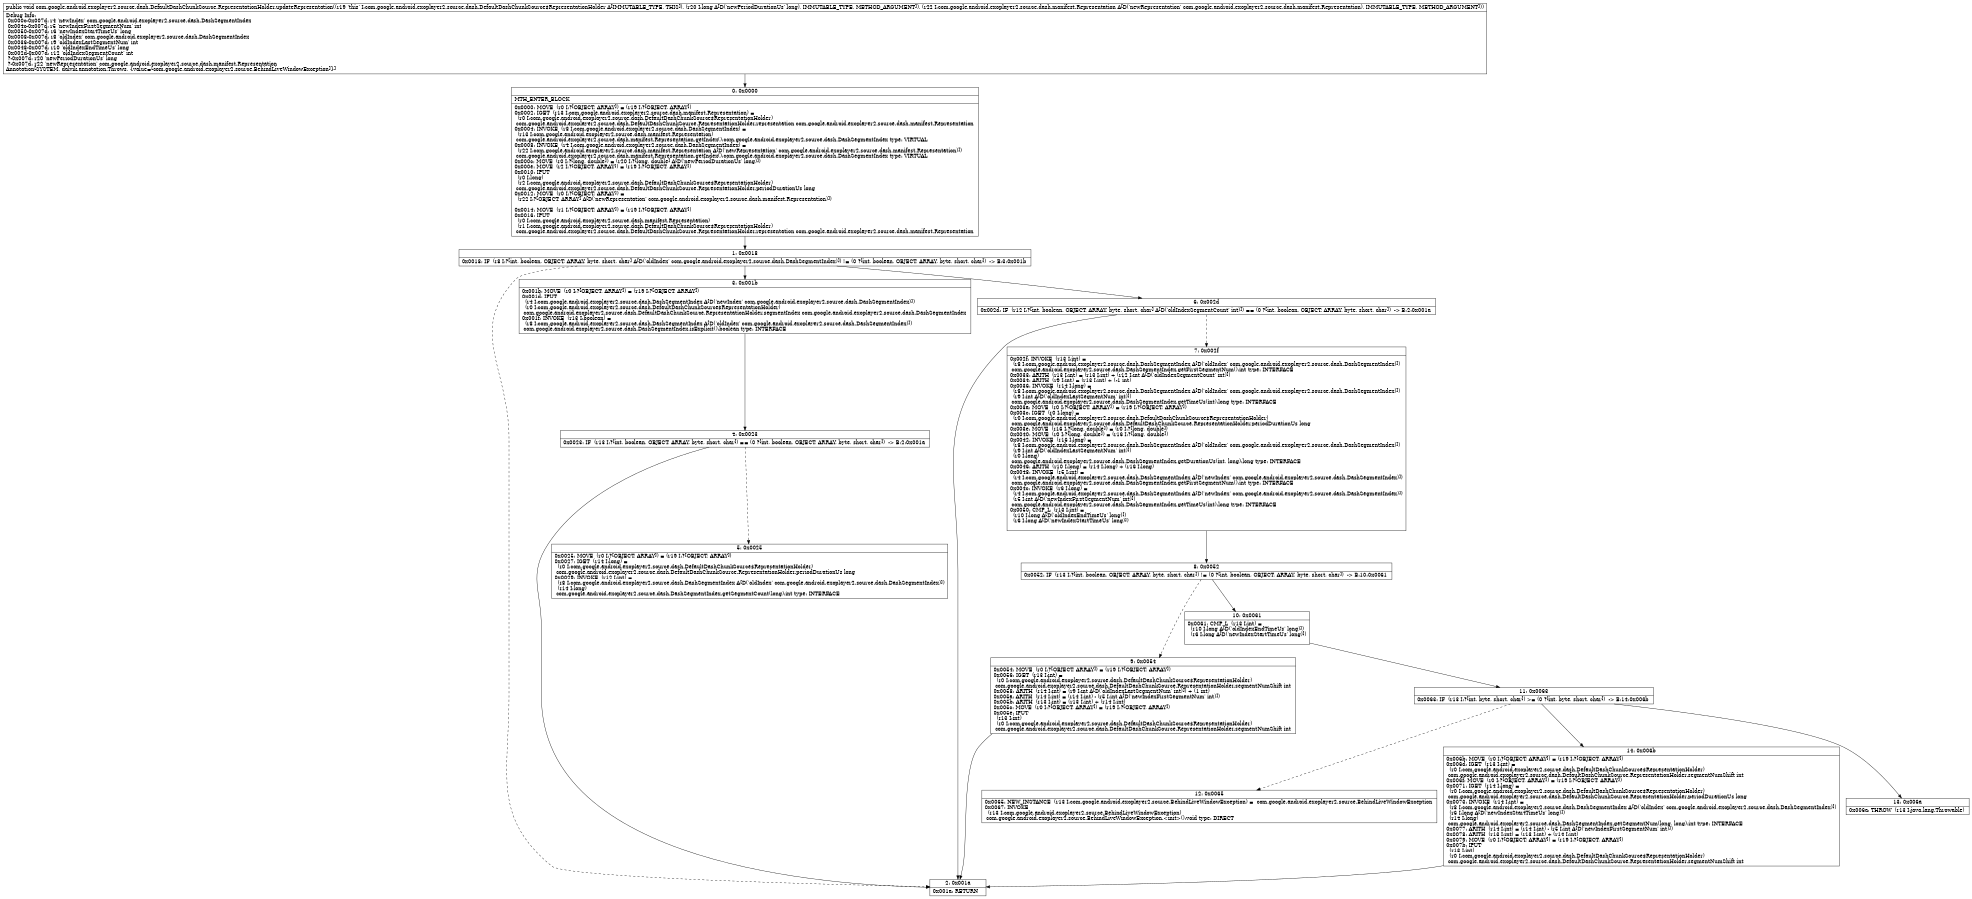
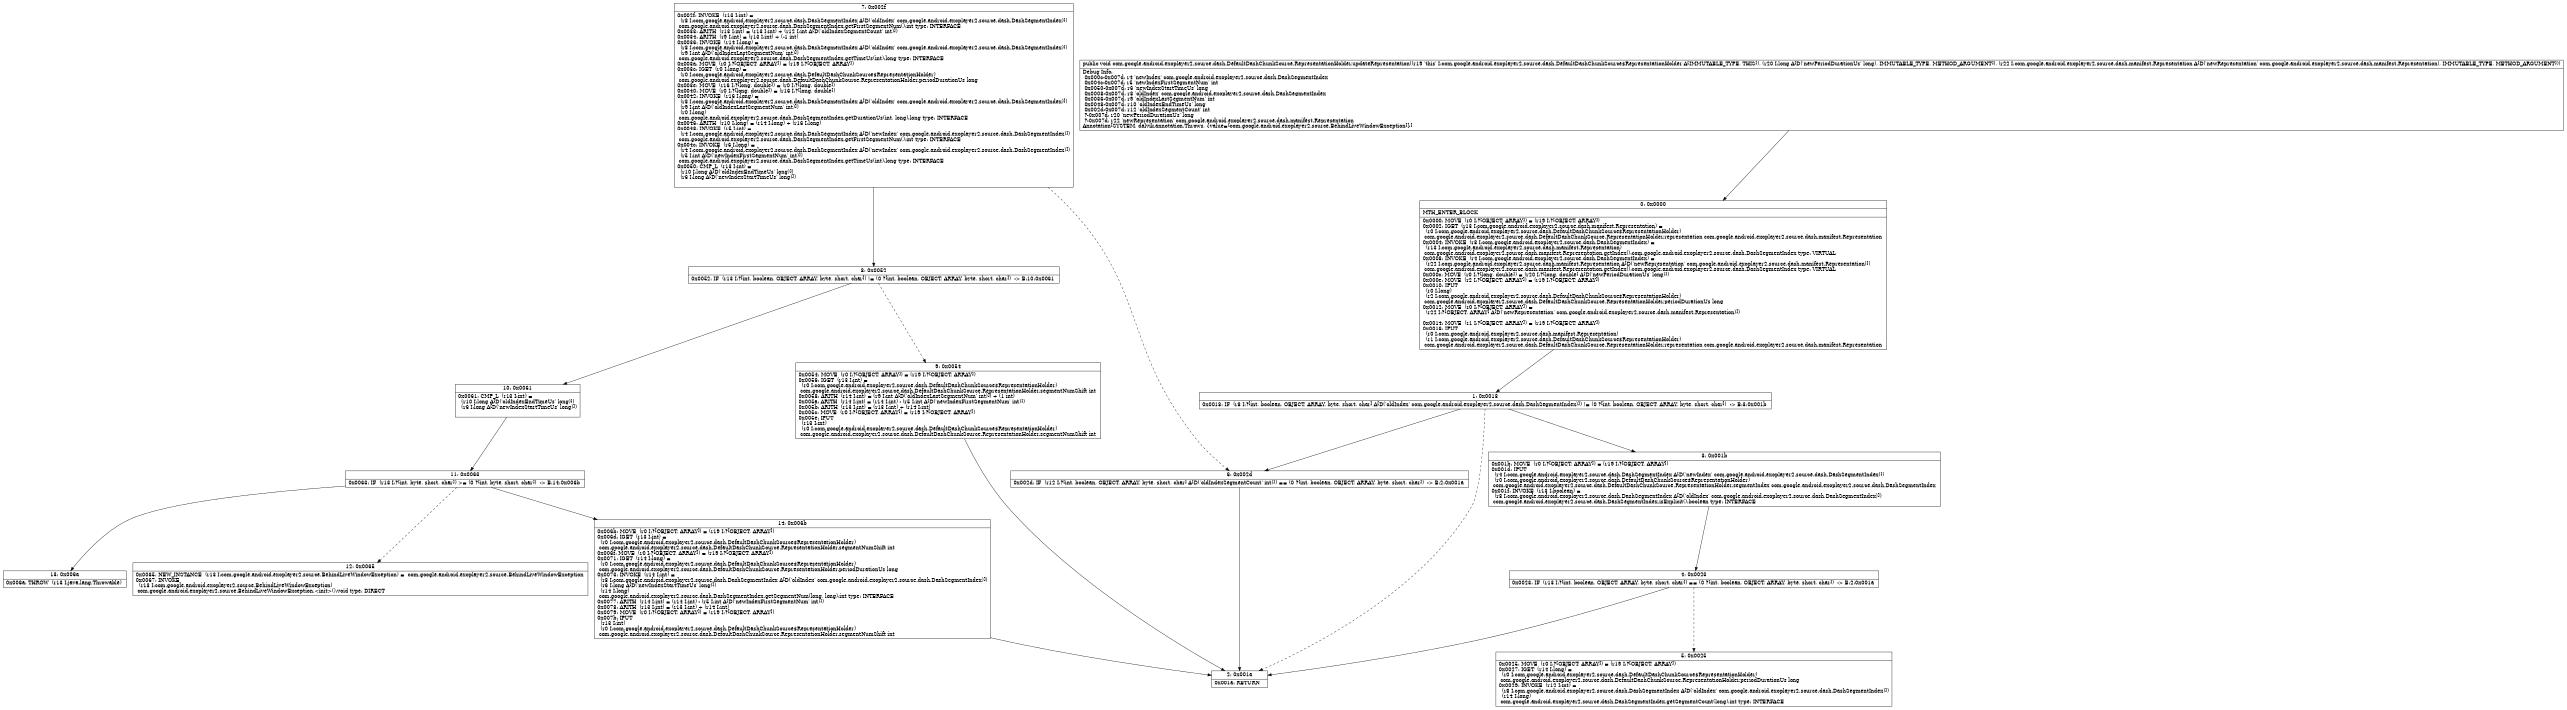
(1207, 329) -> (1137, 328)
